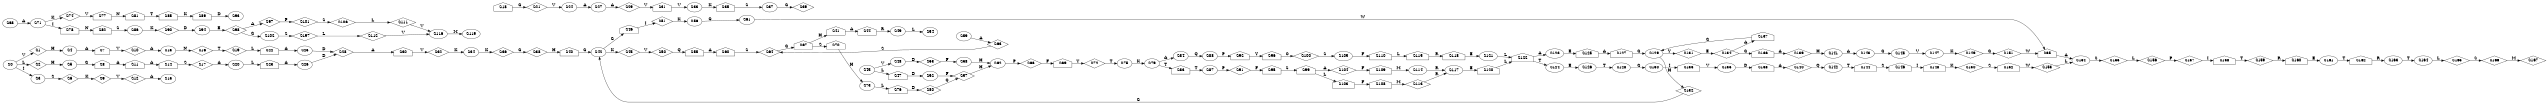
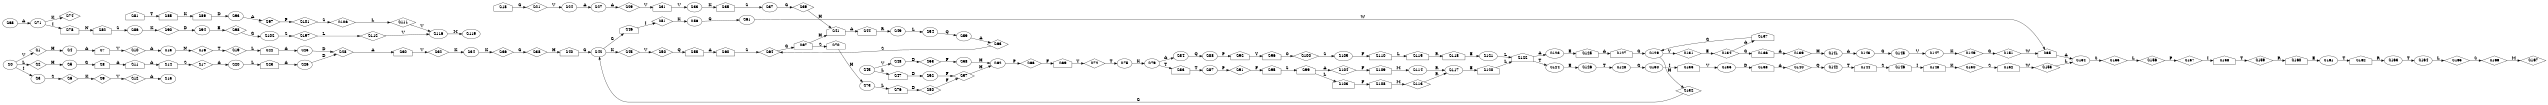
(102, 16) -> none
none -> (817, 18)
(251, 26) -> (251, 19)
none -> (946, 34)
(947, 81) -> (947, 81)
